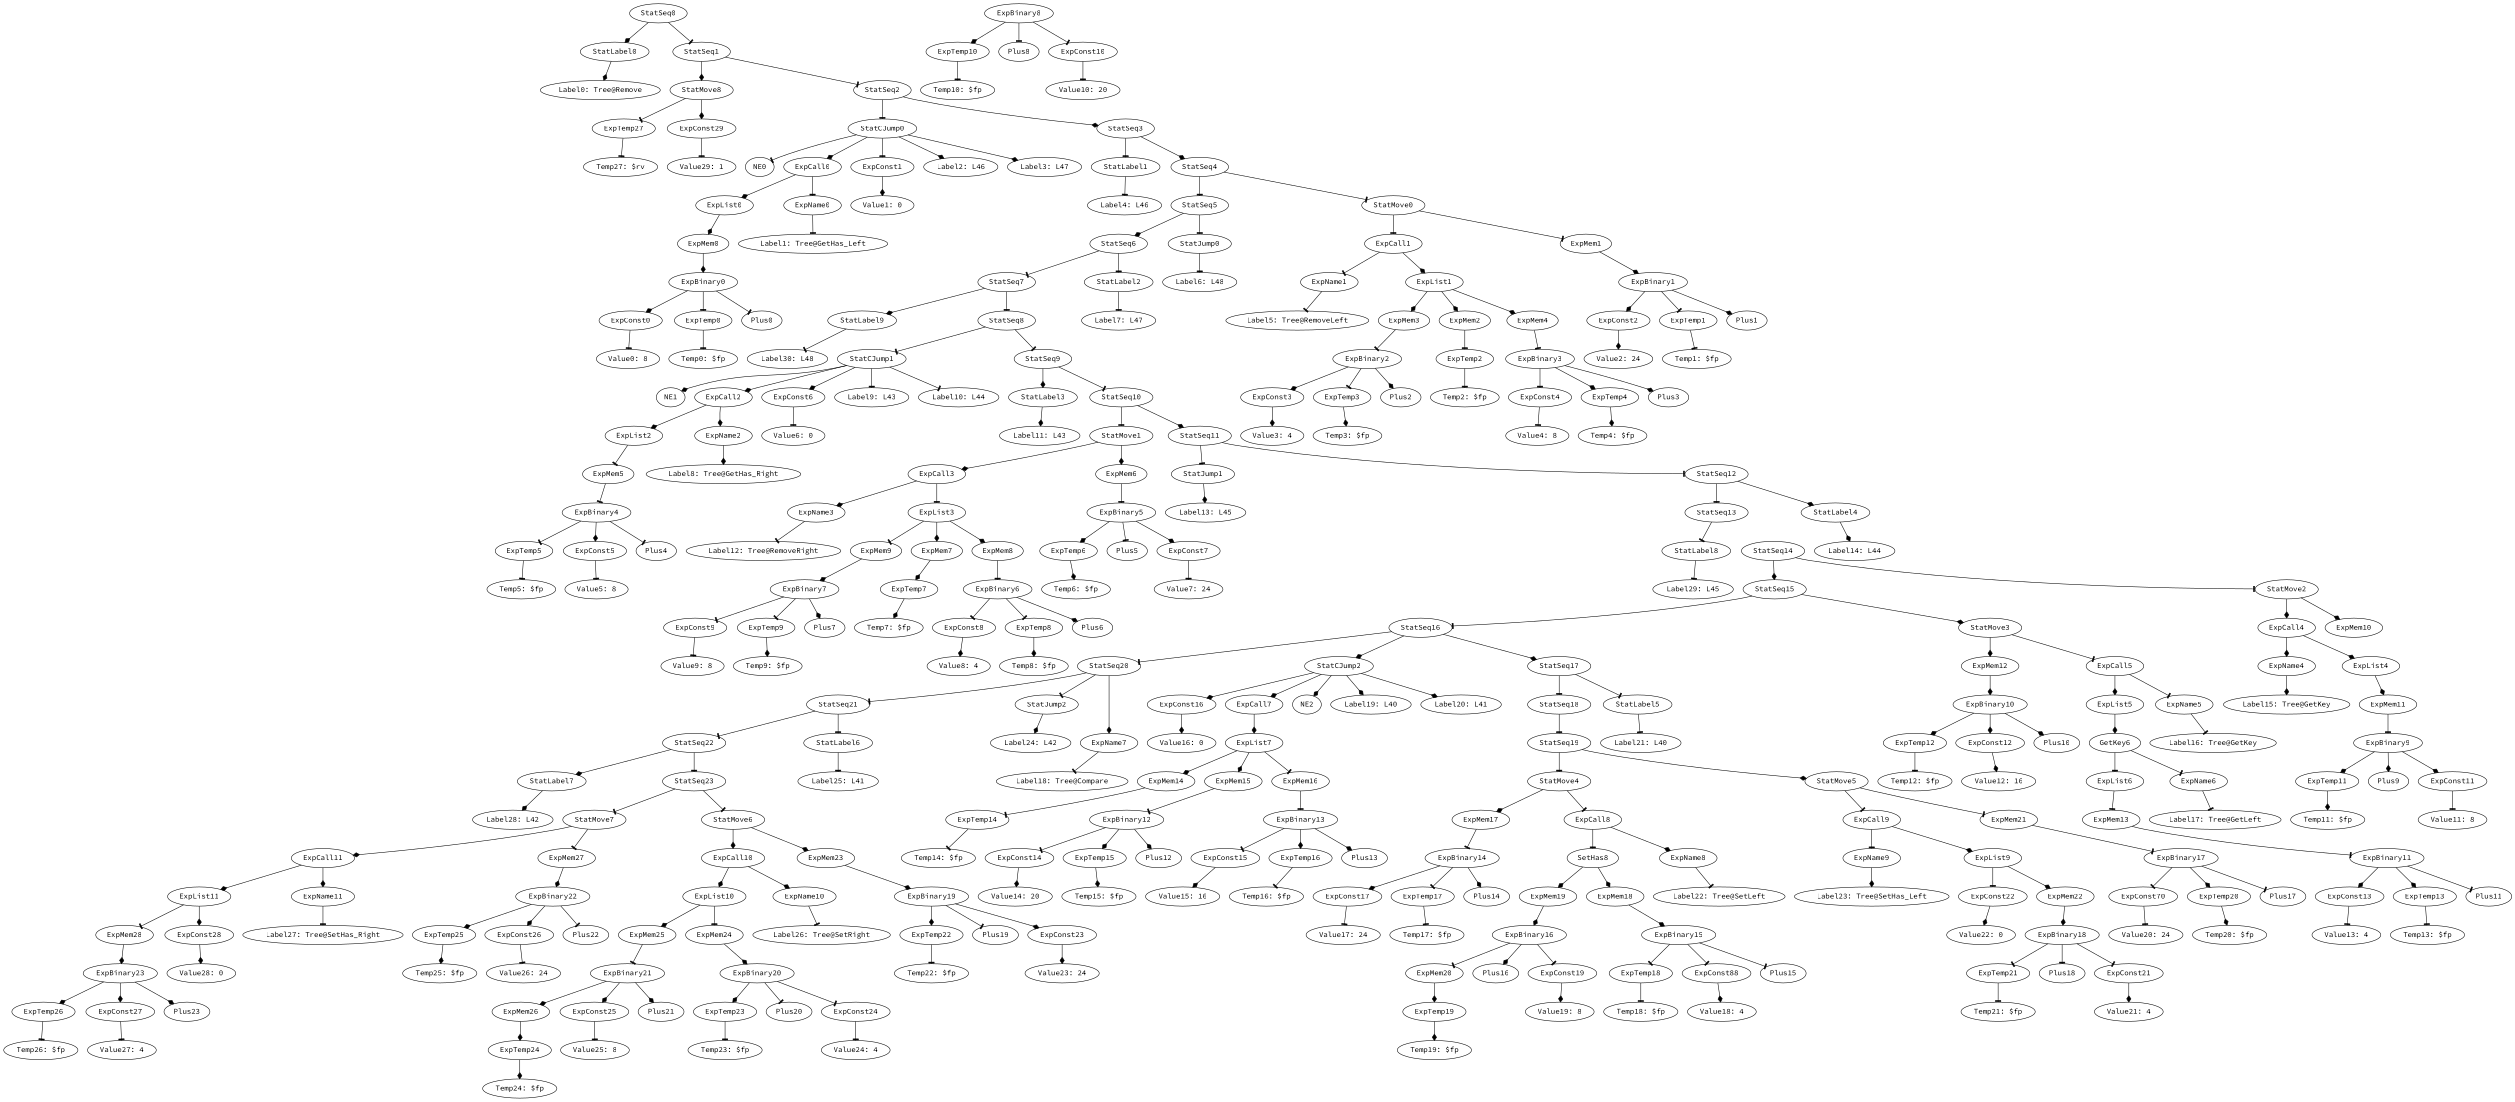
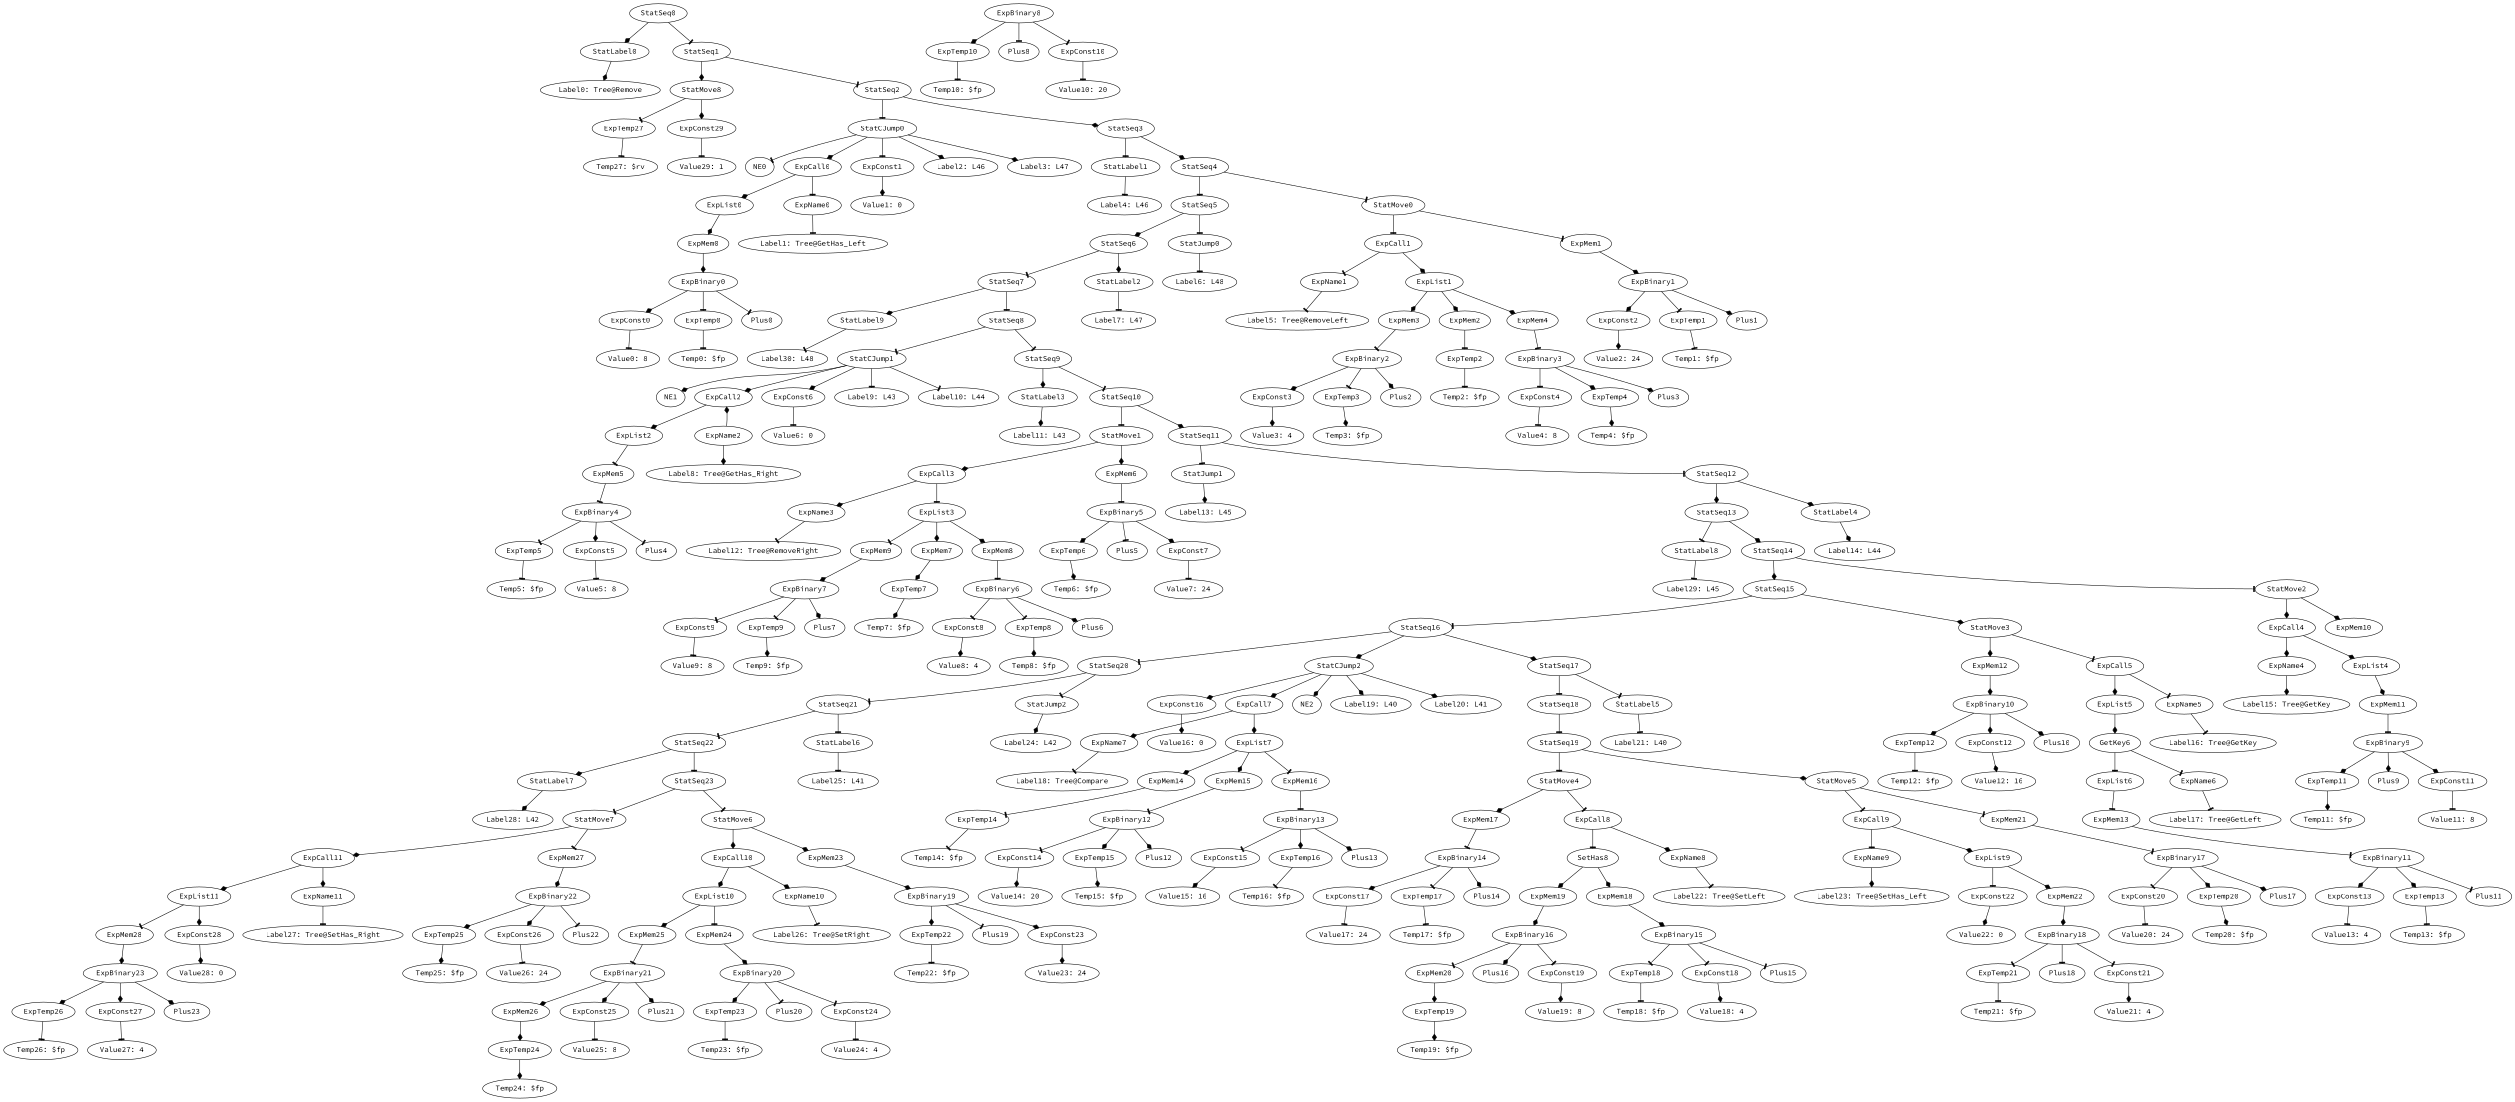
(1119, 262) -> (1119, 262)
(720, 413) -> (727, 420)
(1717, 492) -> (1717, 492)
none -> (1742, 530)
(1109, 701) -> (1187, 722)
(2233, 878) -> (2233, 878)
(2143, 897) -> (2143, 897)
(1717, 973) -> (1717, 973)
